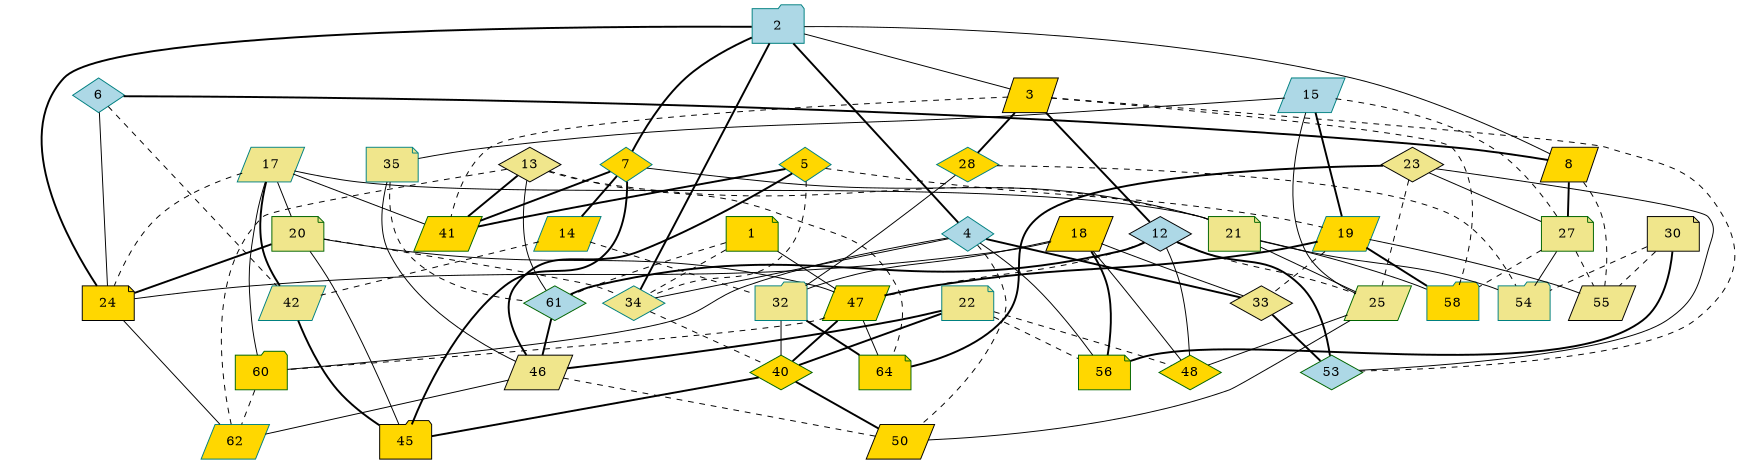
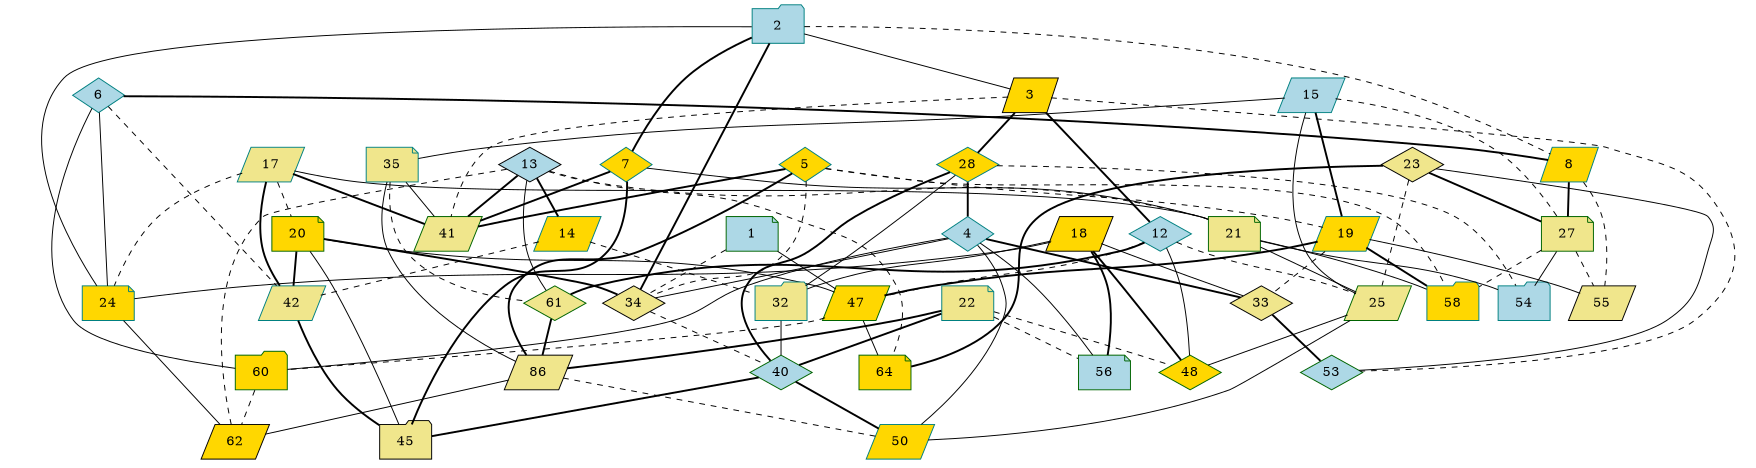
(293, 38) -> (293, 38)
(1185, 49) -> (1185, 49)
(1338, 127) -> (1170, 185)
(876, 133) -> (968, 200)
(530, 165) -> (530, 165)
(1569, 165) -> (1569, 165)
(599, 196) -> (550, 201)
(1485, 197) -> (1485, 197)
(284, 199) -> (284, 199)
none -> (420, 199)
(362, 200) -> (362, 200)
(298, 234) -> (298, 234)
(448, 234) -> (448, 234)
(752, 234) -> (752, 234)
(1160, 234) -> (1160, 234)
(1673, 234) -> none
(479, 264) -> (479, 264)
(249, 268) -> (61, 297)
(644, 268) -> none
(203, 269) -> (295, 269)
(1299, 285) -> none
(108, 303) -> (108, 303)
(555, 303) -> (555, 303)
(634, 303) -> (634, 303)
(1524, 303) -> (1524, 303)
(1138, 305) -> (1138, 305)
(833, 338) -> none
(815, 341) -> (811, 250)
(992, 343) -> (992, 343)
(538, 372) -> (538, 372)
(781, 372) -> (781, 372)
(1104, 372) -> (1104, 372)
(235, 442) -> (235, 442)
(406, 442) -> (406, 442)
(900, 442) -> (900, 442)
